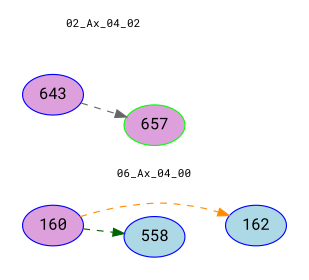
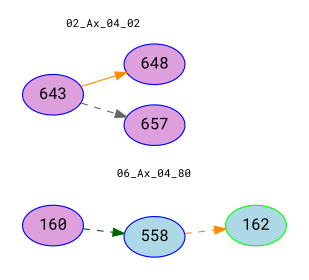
none -> (155, 64)
(155, 125) -> (155, 125)
(155, 174) -> (155, 174)
(149, 204) -> (200, 232)
(256, 226) -> (256, 226)
